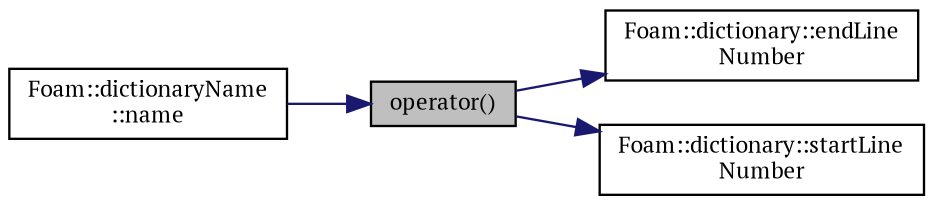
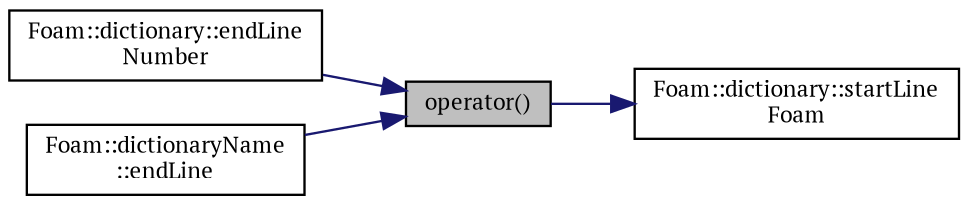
(549, 85) -> (353, 81)
(148, 104) -> (166, 160)
(762, 160) -> (797, 104)
